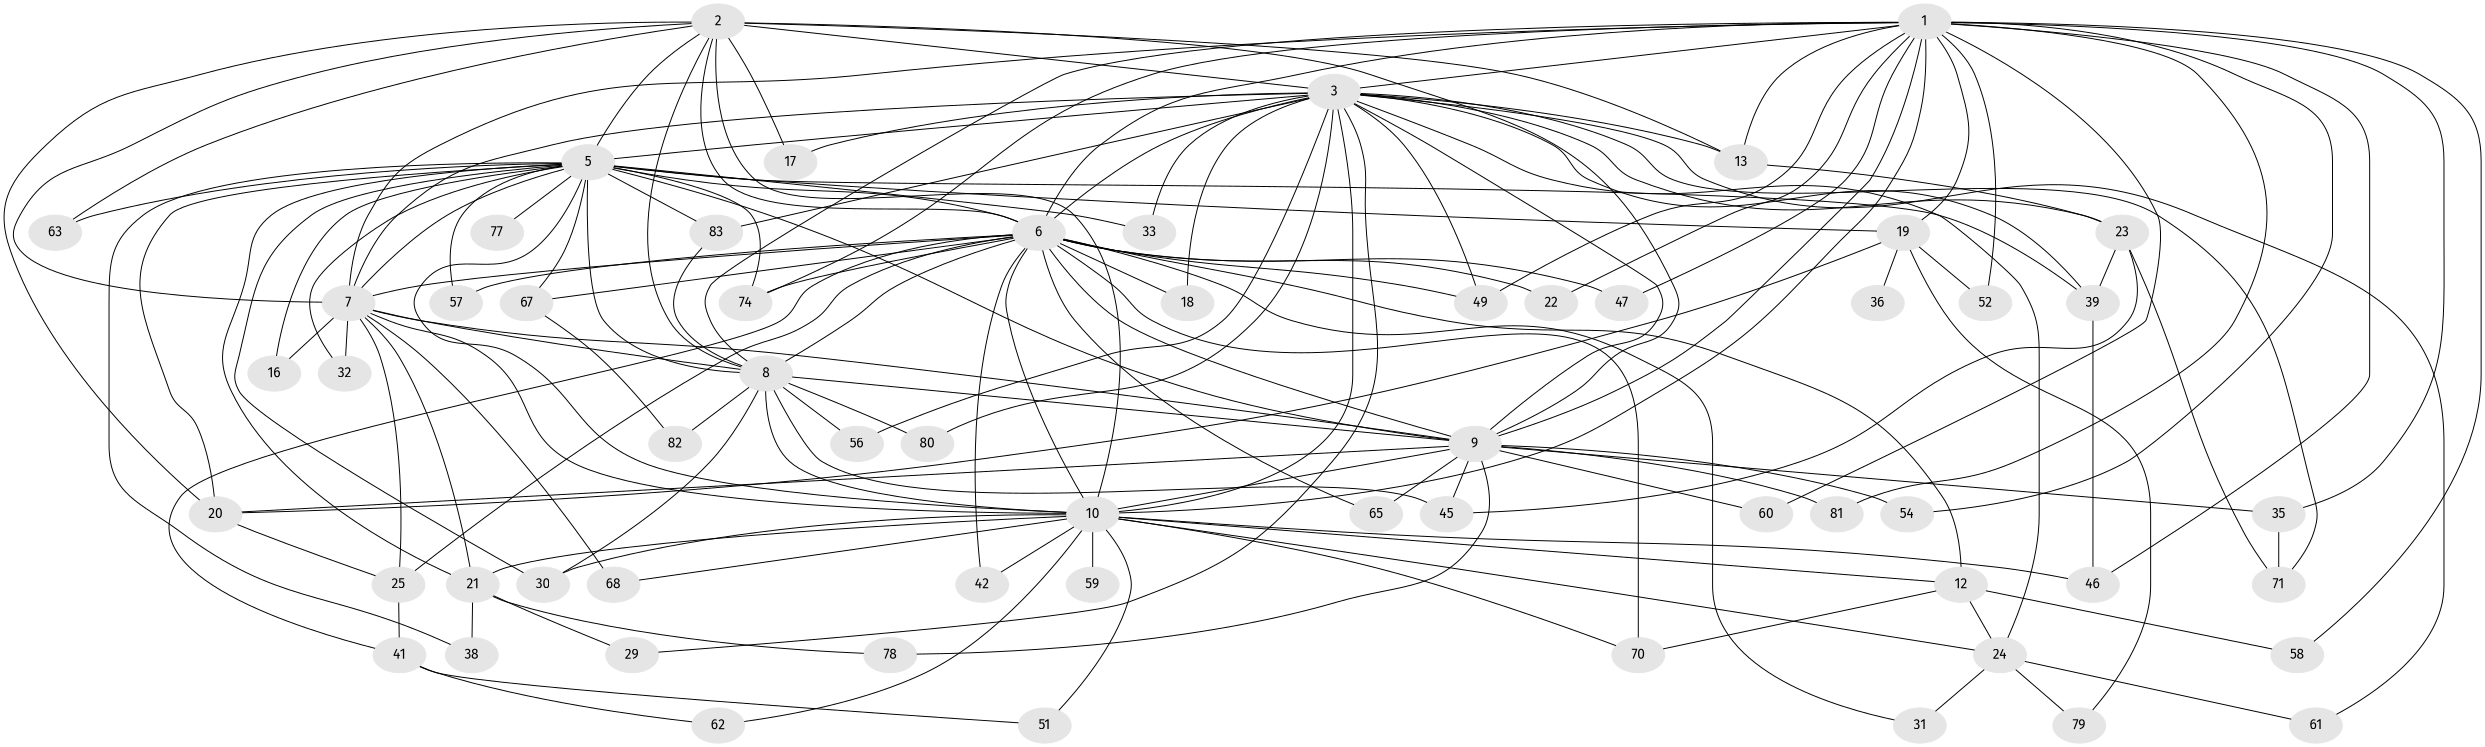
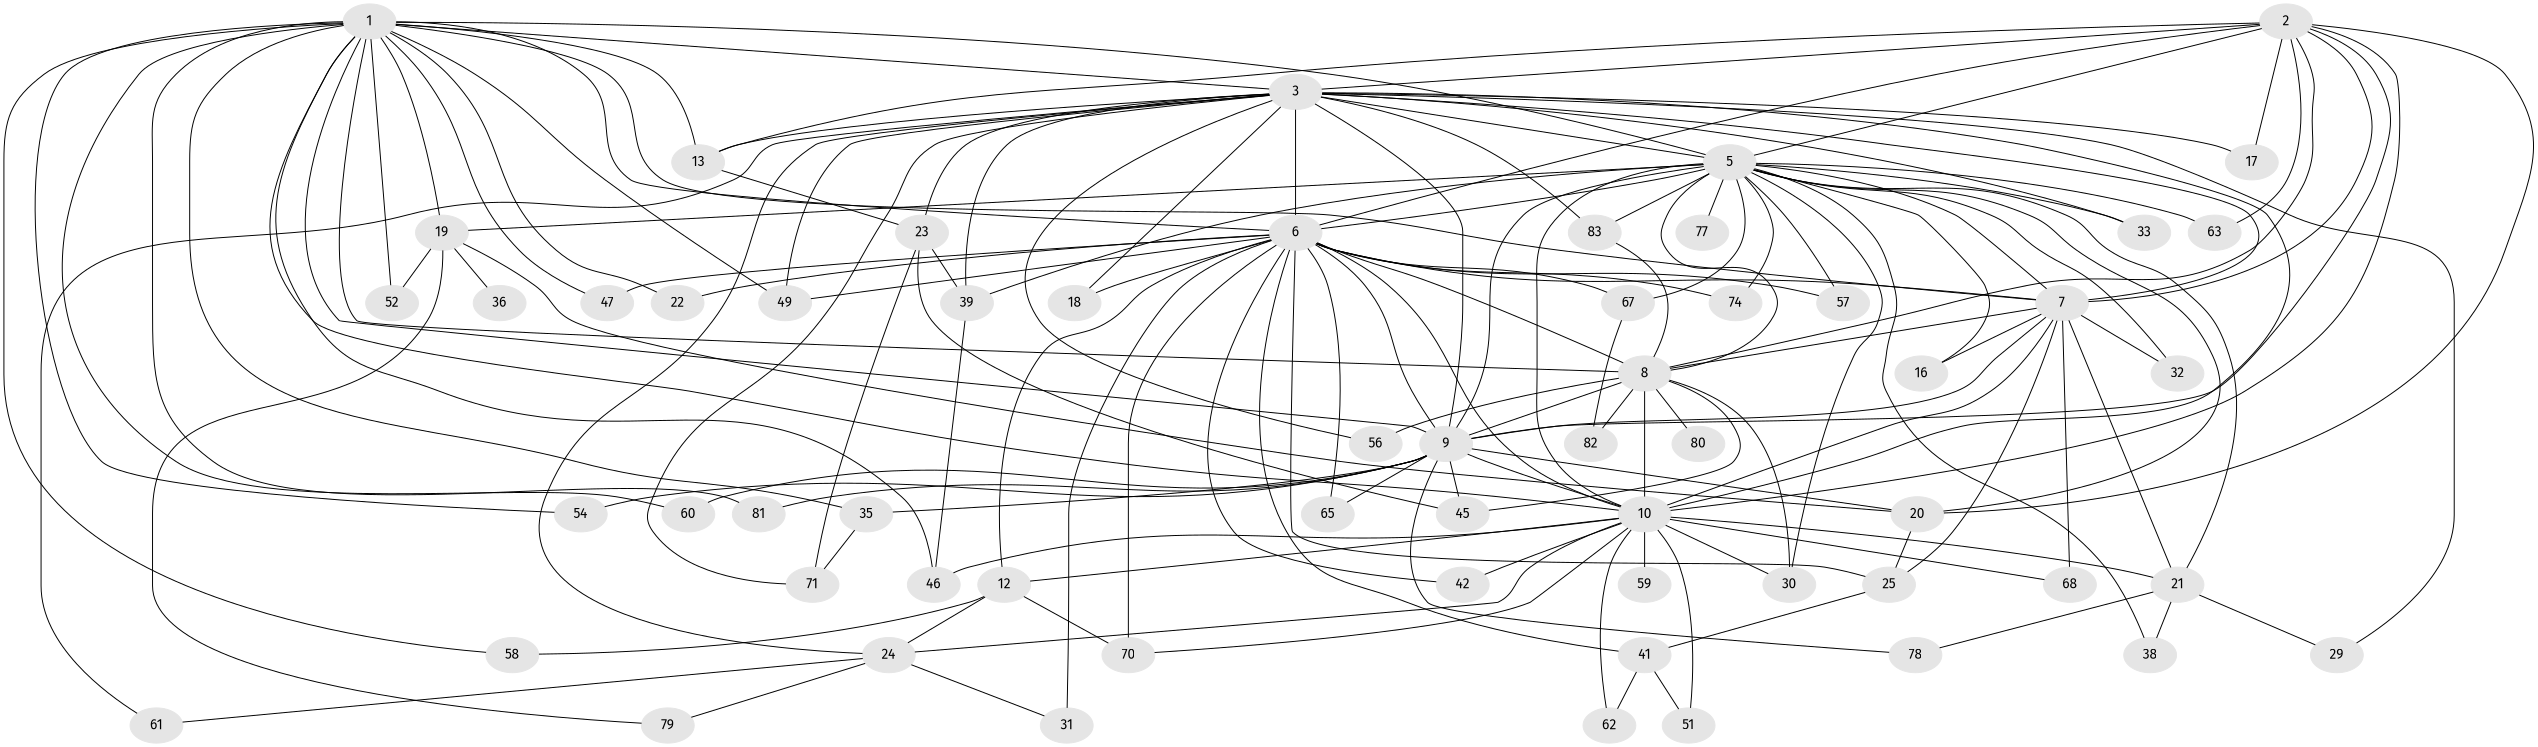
(1213, 61) -> (1056, 46)
(1215, 354) -> none
